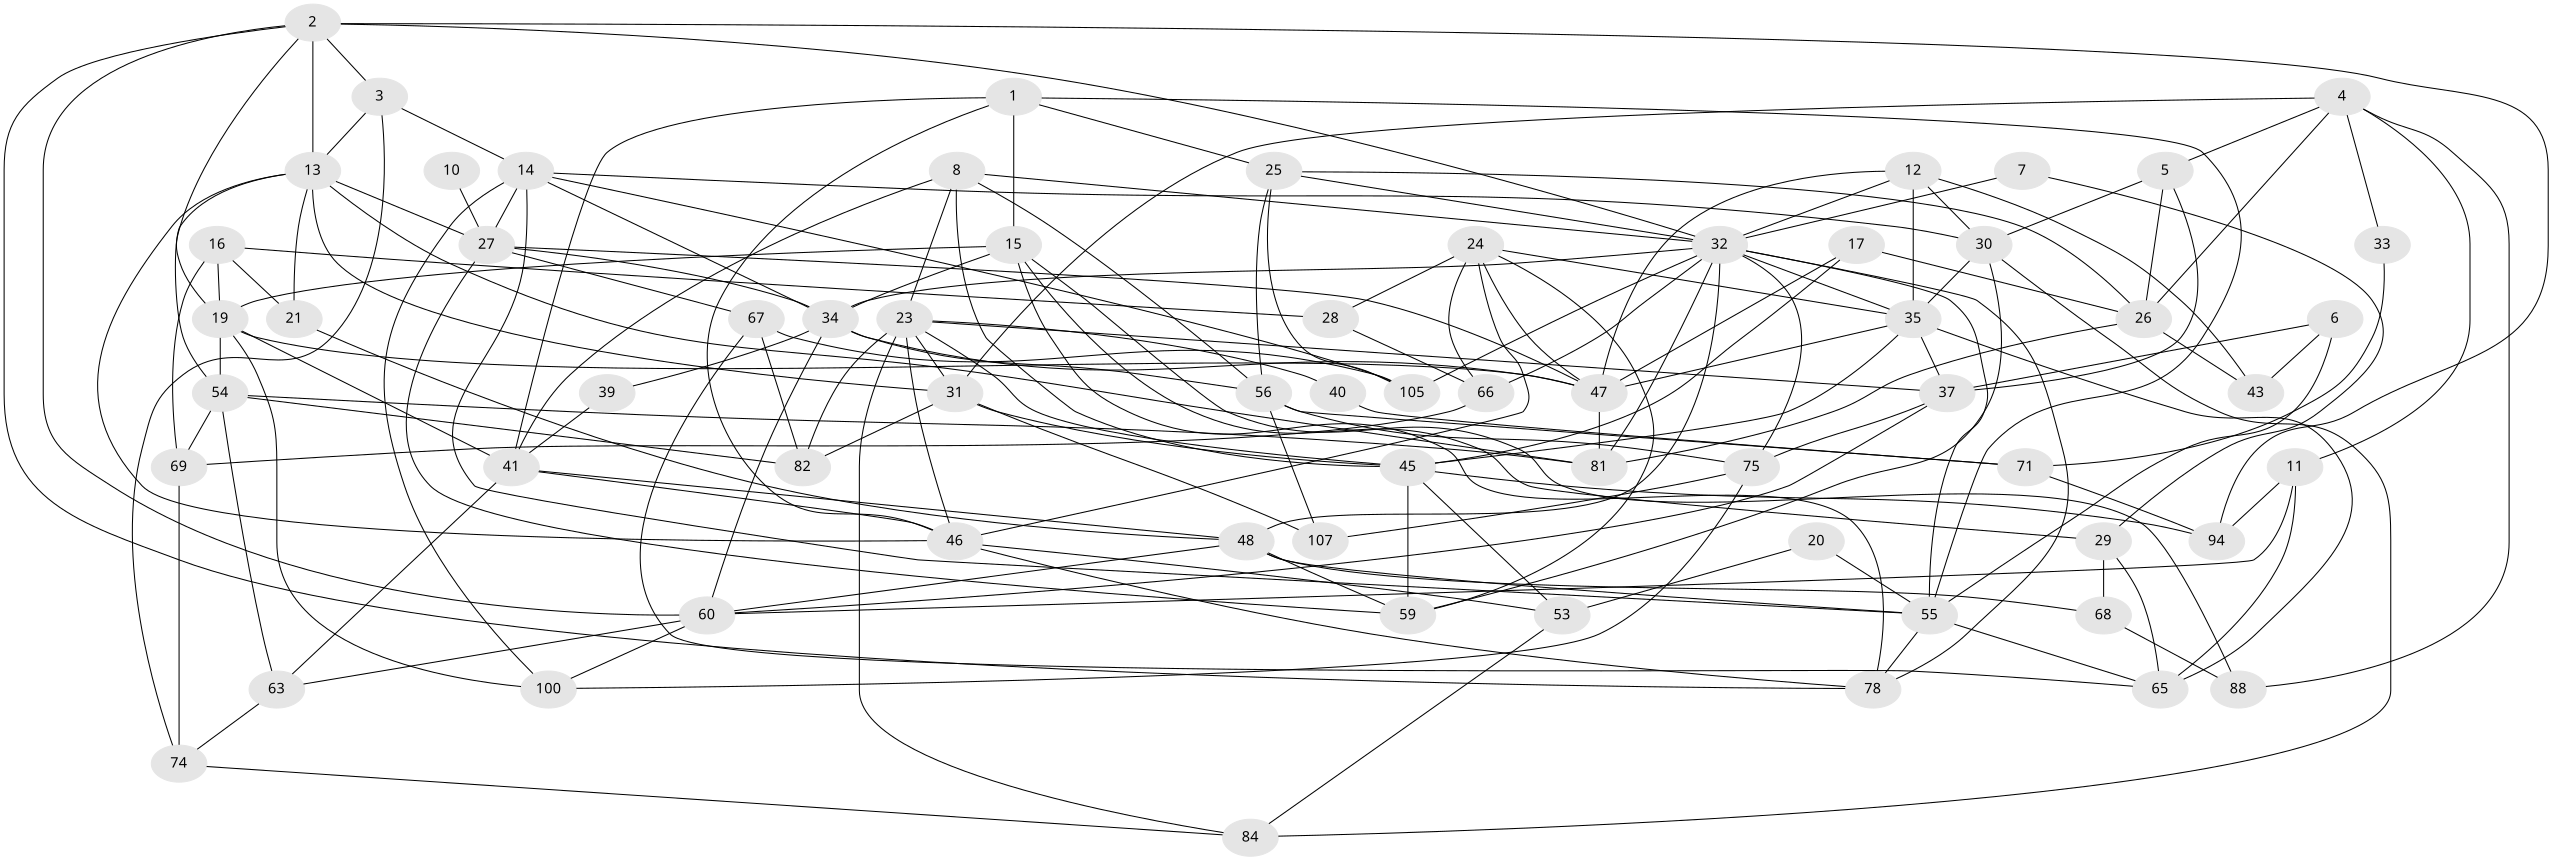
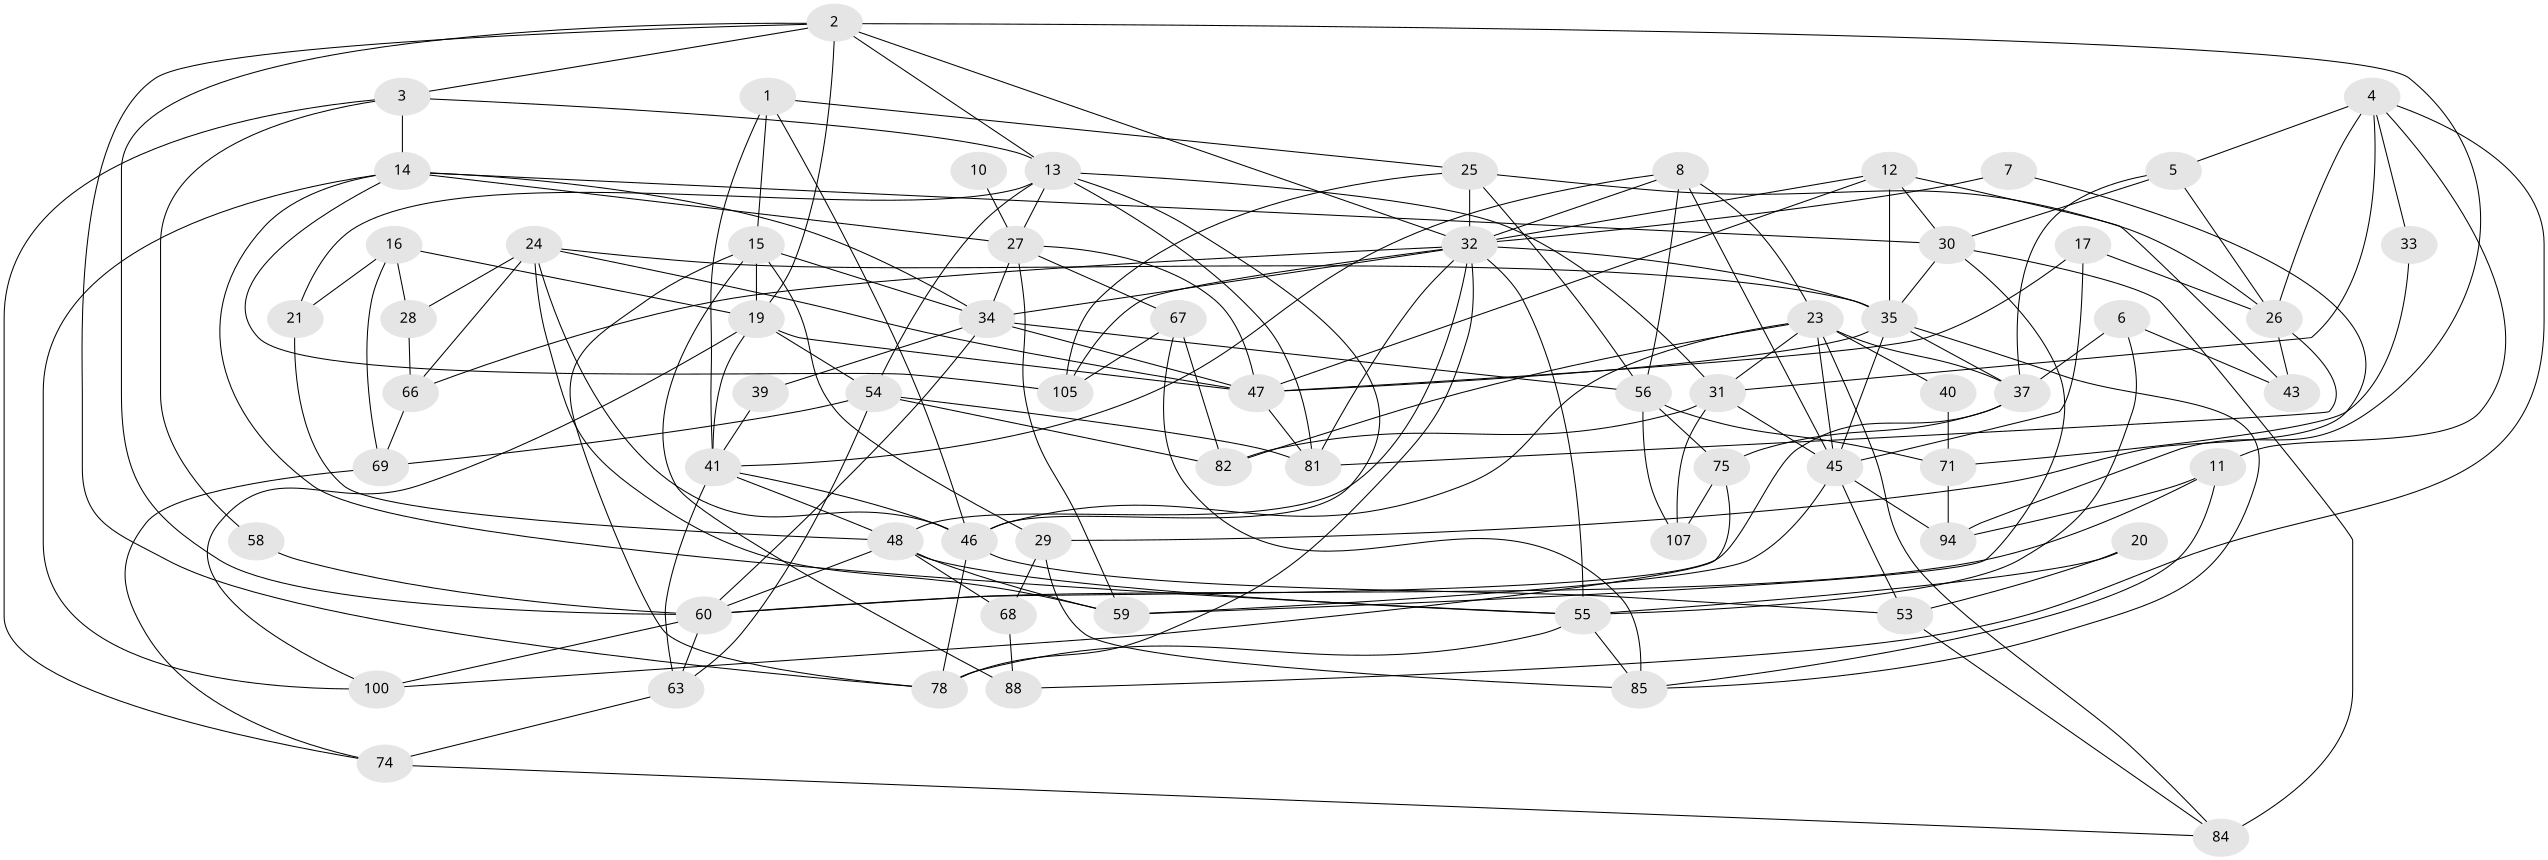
(1929, 121) -> none
(1801, 339) -> none
none -> (256, 541)
(2160, 690) -> (1639, 690)
